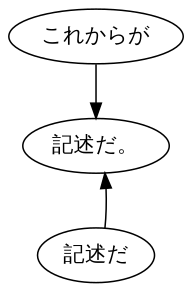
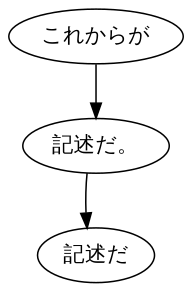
(106, 208) -> (86, 193)
